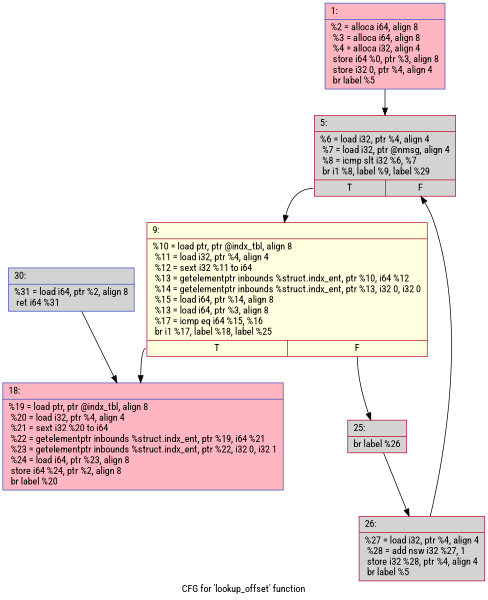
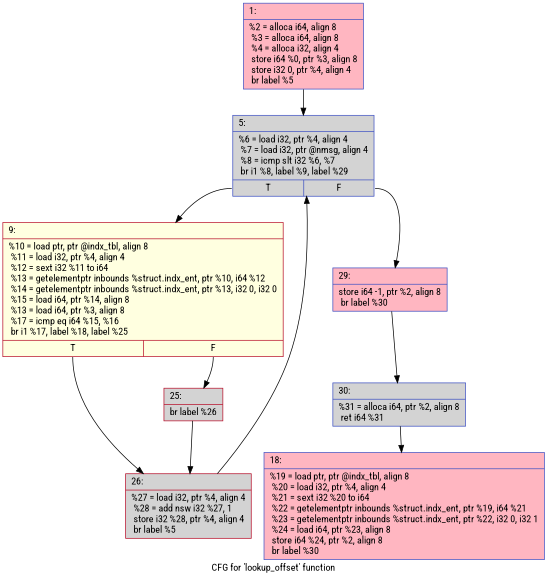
(385, 156) -> (303, 156)
none -> (390, 290)
(71, 292) -> (399, 407)
(141, 361) -> (93, 419)
(33, 482) -> (295, 551)
